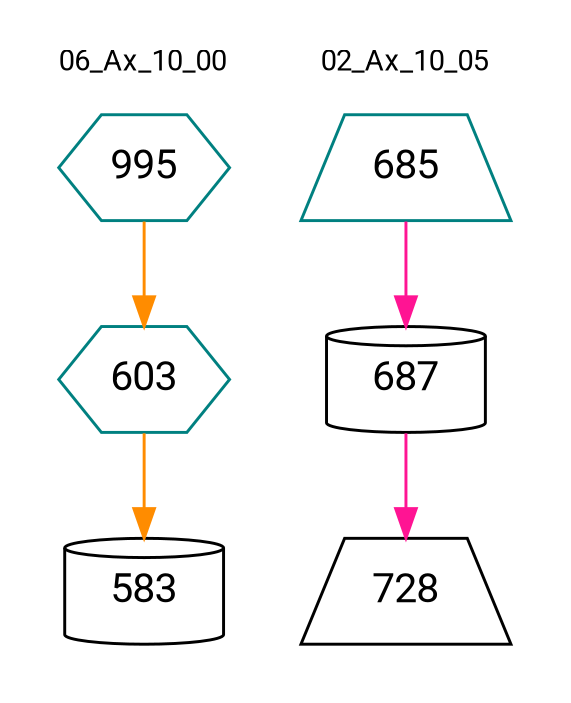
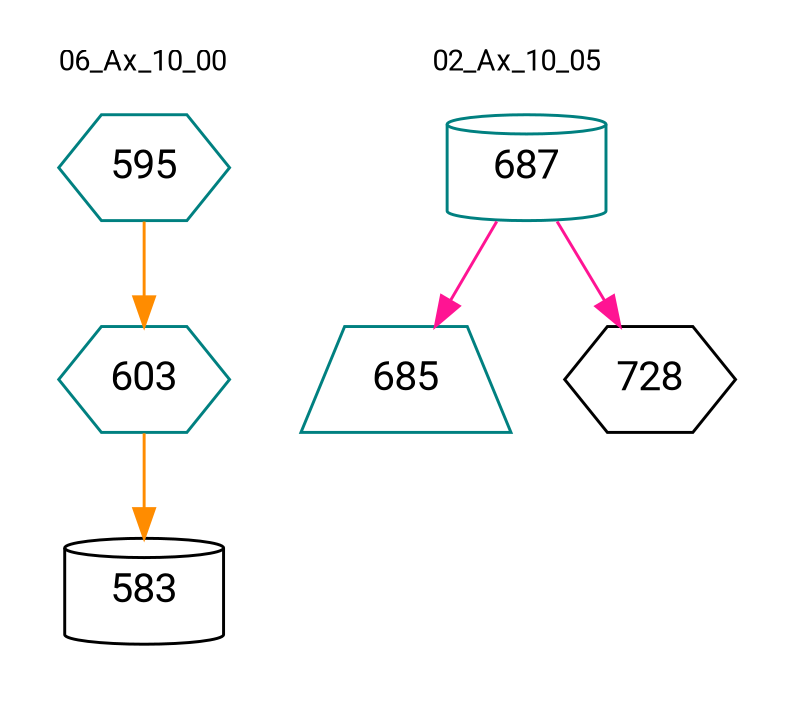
(144, 168) -> (144, 168)
(406, 259) -> (474, 261)
(406, 379) -> (527, 168)
(406, 591) -> (650, 379)
